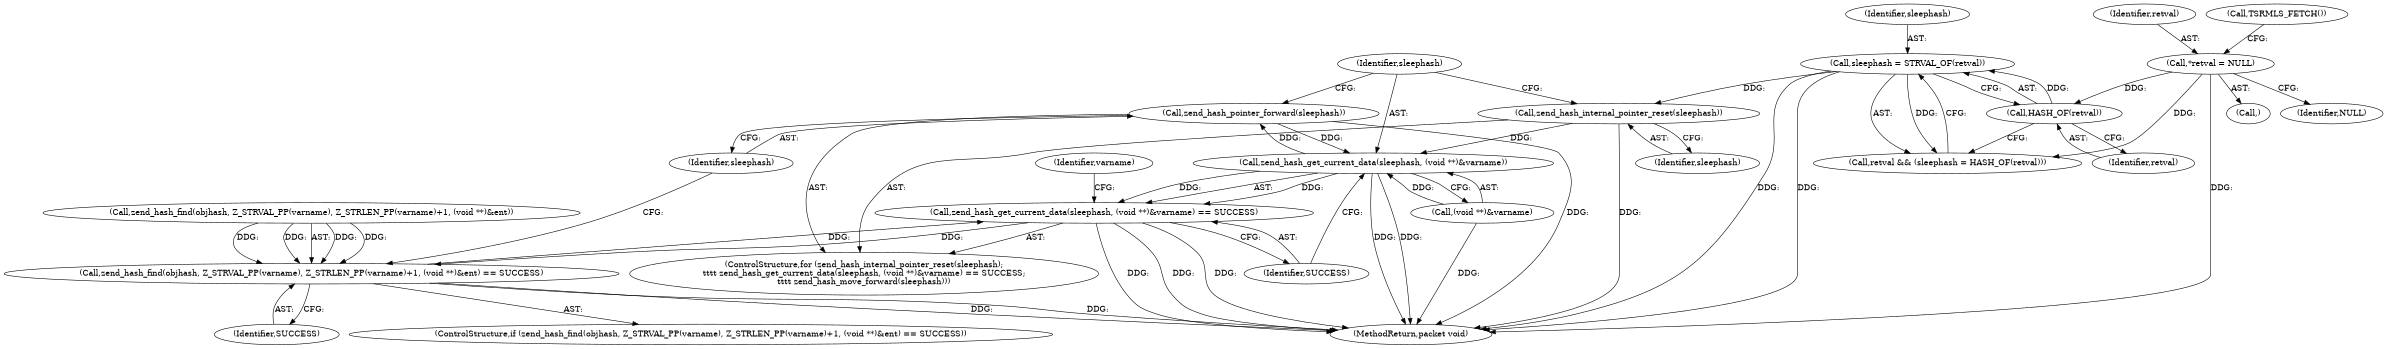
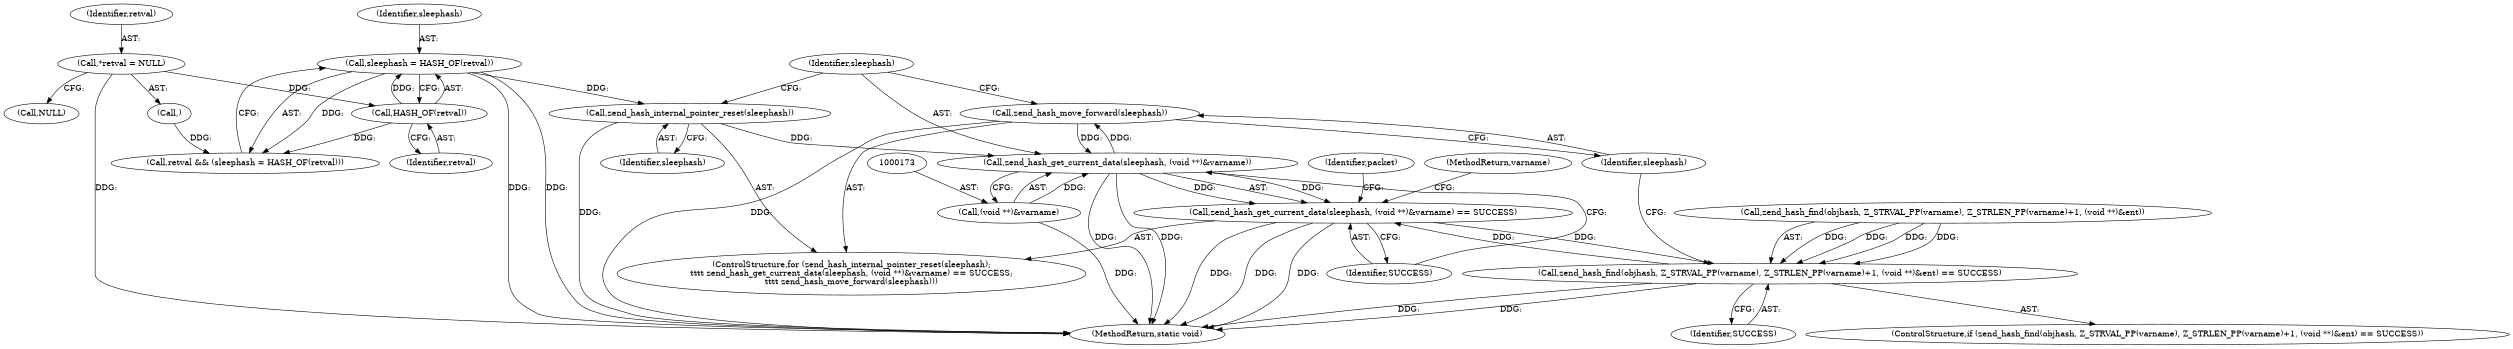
(2277, 14) -> none
(1908, 64) -> (419, 64)
(1254, 114) -> (1080, 114)
(2332, 114) -> (41, 114)
(2141, 135) -> (187, 140)
(2019, 138) -> (366, 138)
none -> (897, 163)
(1094, 163) -> (1498, 163)
none -> (1361, 163)
(1411, 334) -> (1147, 334)
